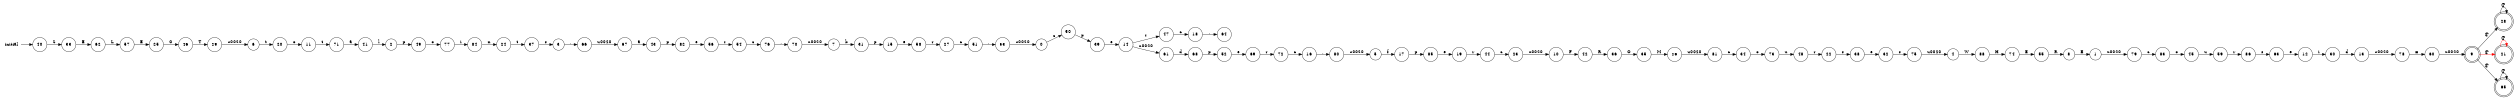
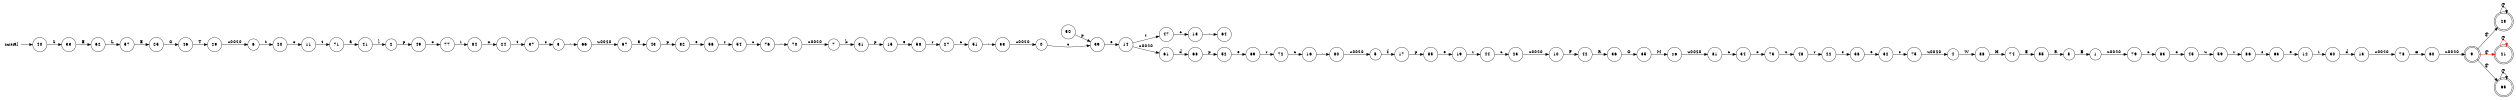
(1053, 39) -> (1067, 47)
